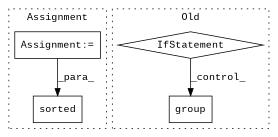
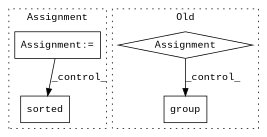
(191, 45) -> (185, 45)
(76, 77) -> (79, 77)
